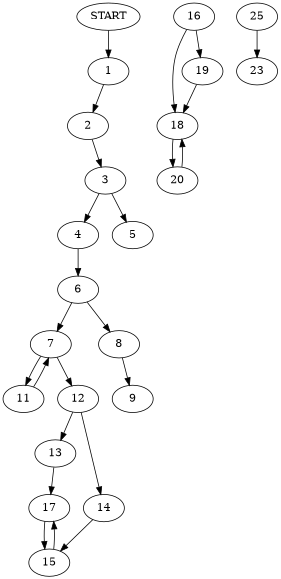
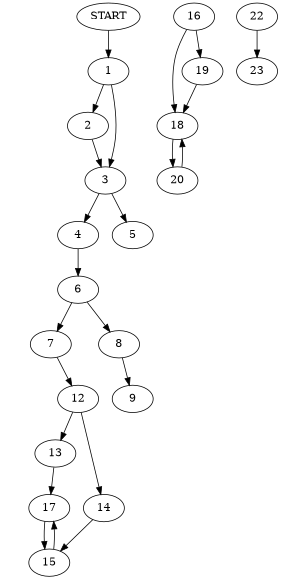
(257, 17) -> (257, 17)
none -> (116, 122)
(24, 399) -> none
